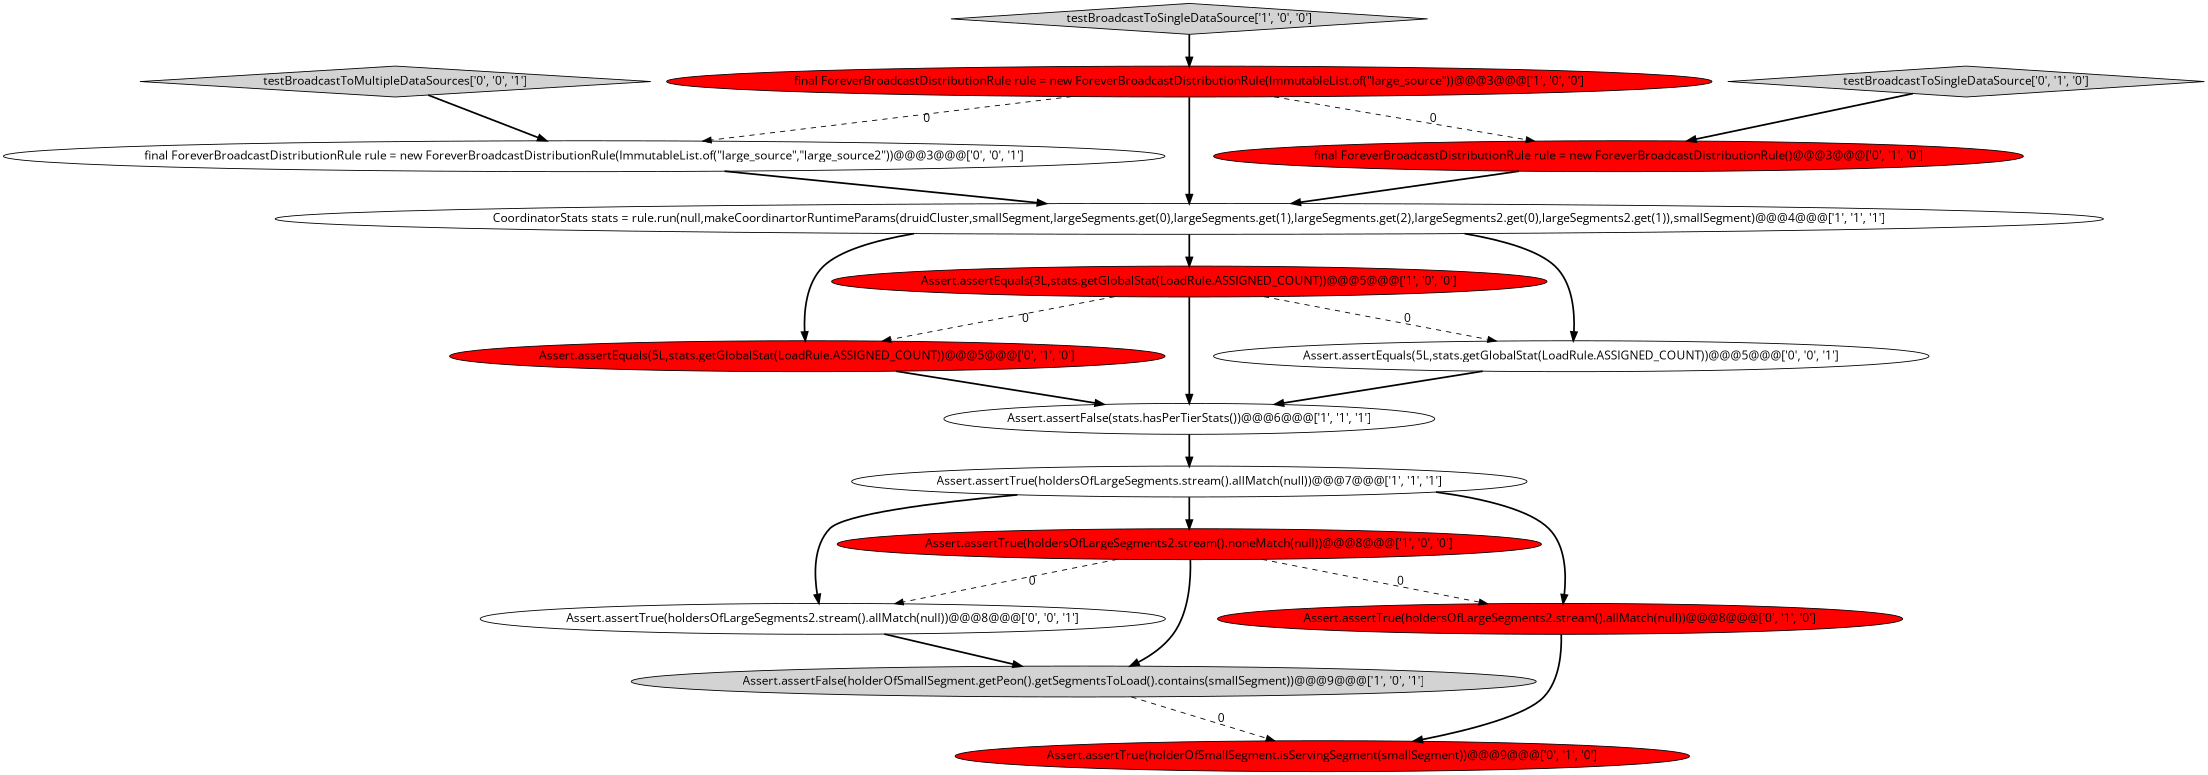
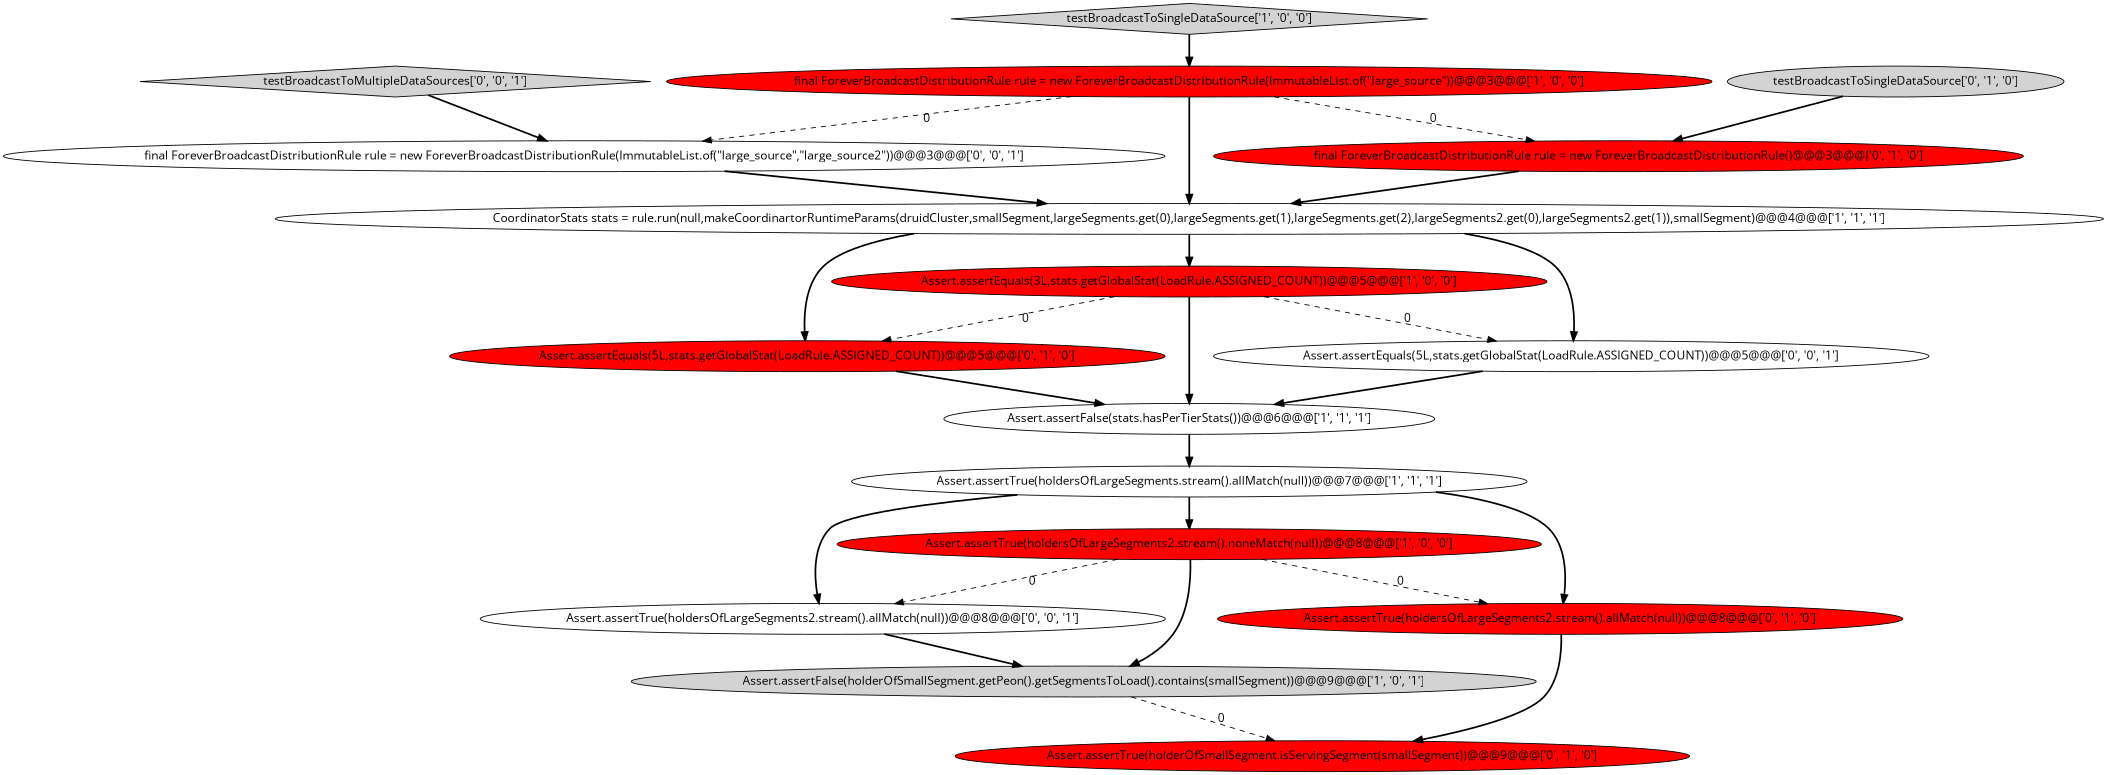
(1966, 82) -> (1896, 82)
